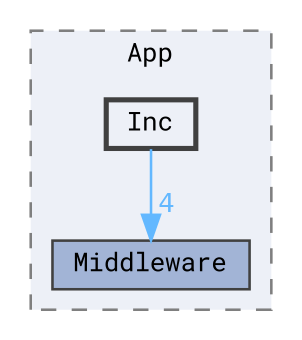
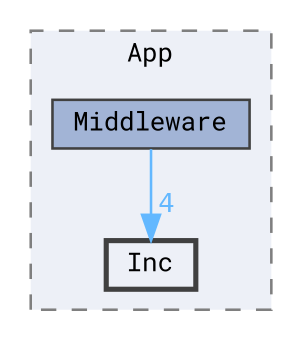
(151, 182) -> (151, 182)
